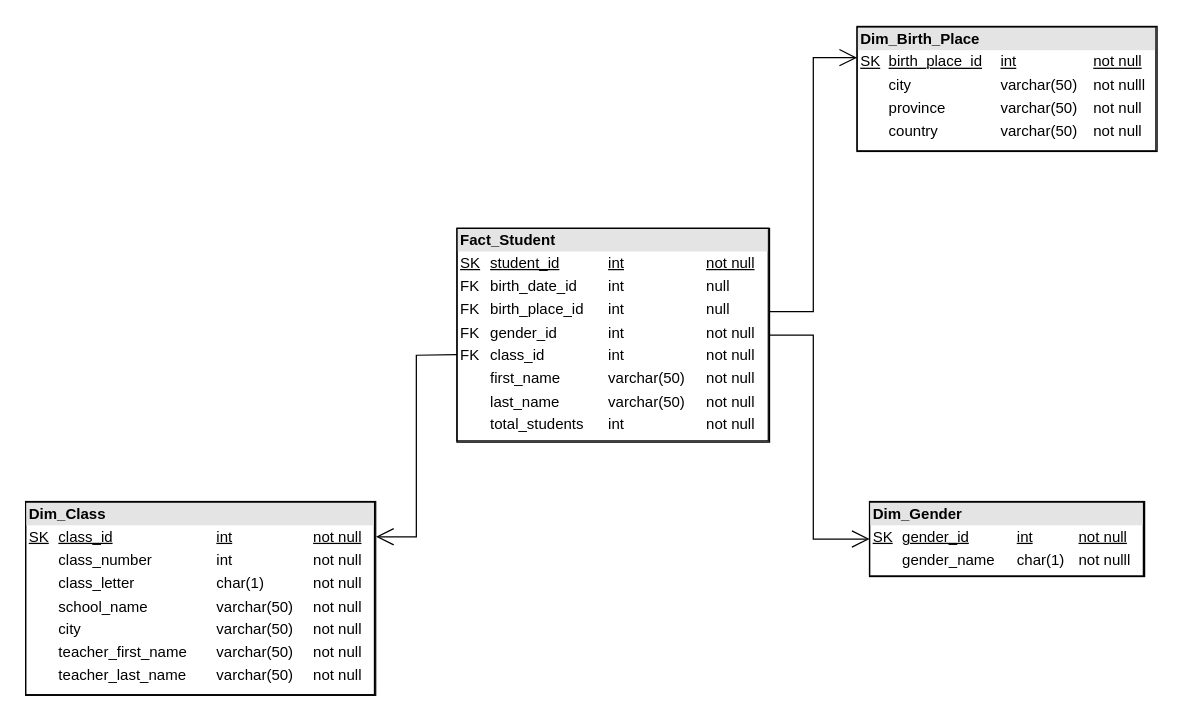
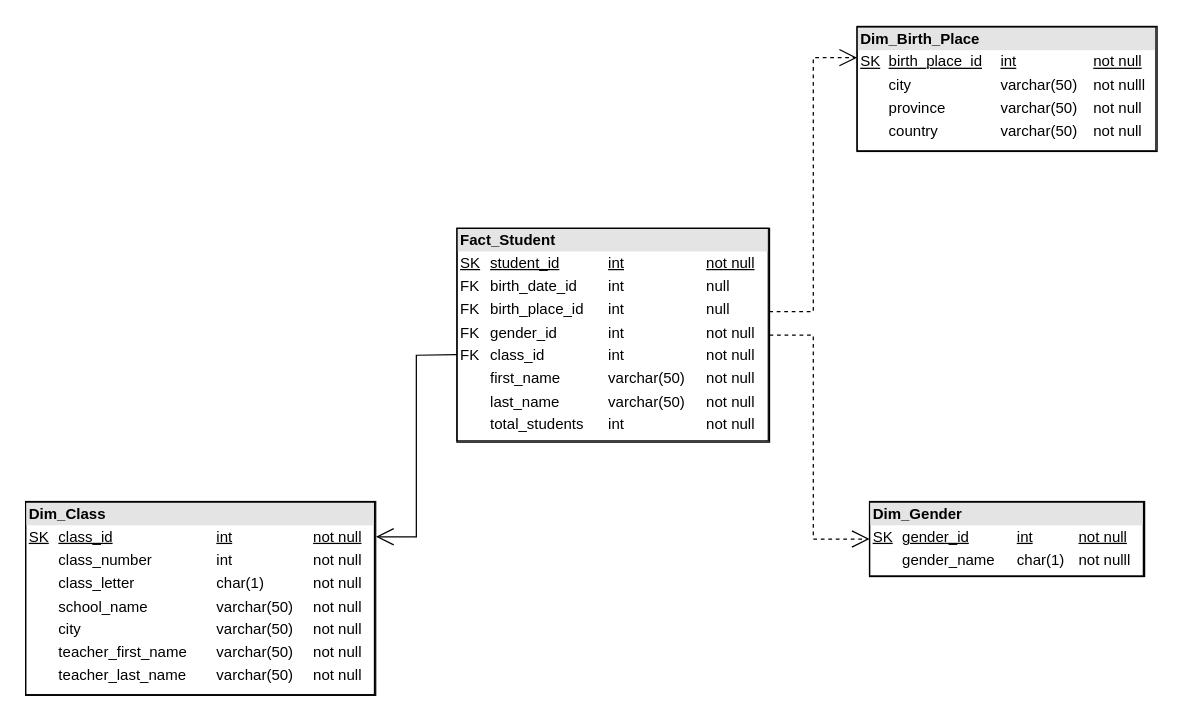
(813, 186) -> (813, 186)
(813, 442) -> (813, 442)
